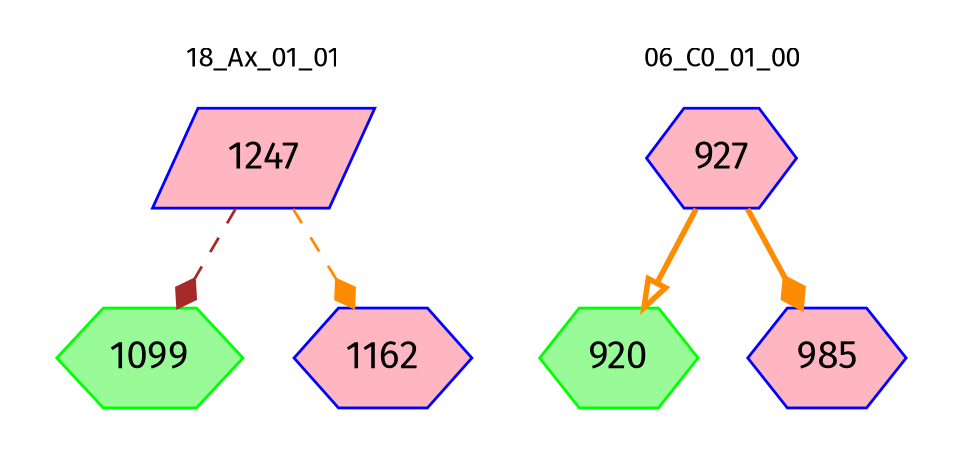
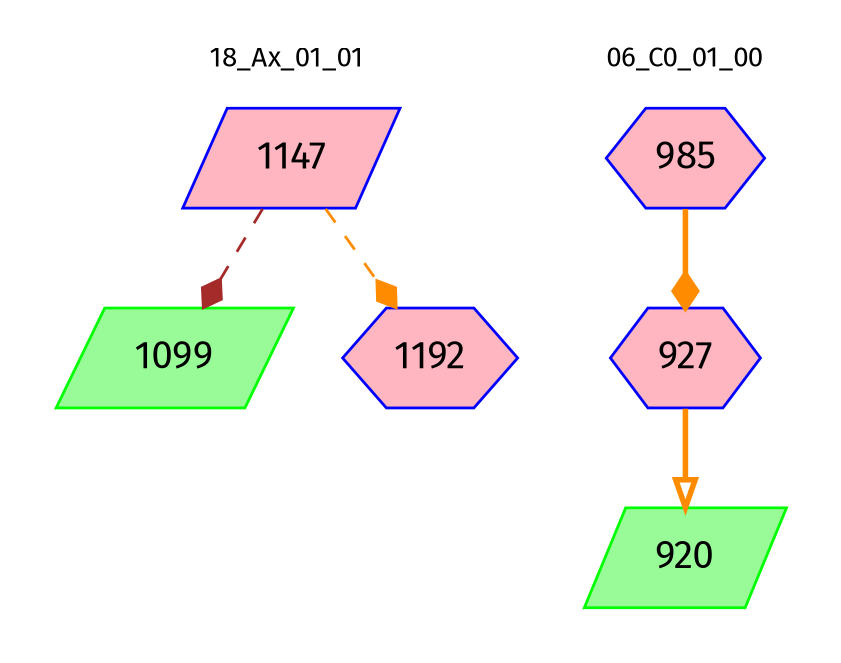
(264, 158) -> (291, 158)
(766, 244) -> (685, 242)
(150, 358) -> (175, 358)
(383, 358) -> (430, 358)
(619, 358) -> (685, 558)
